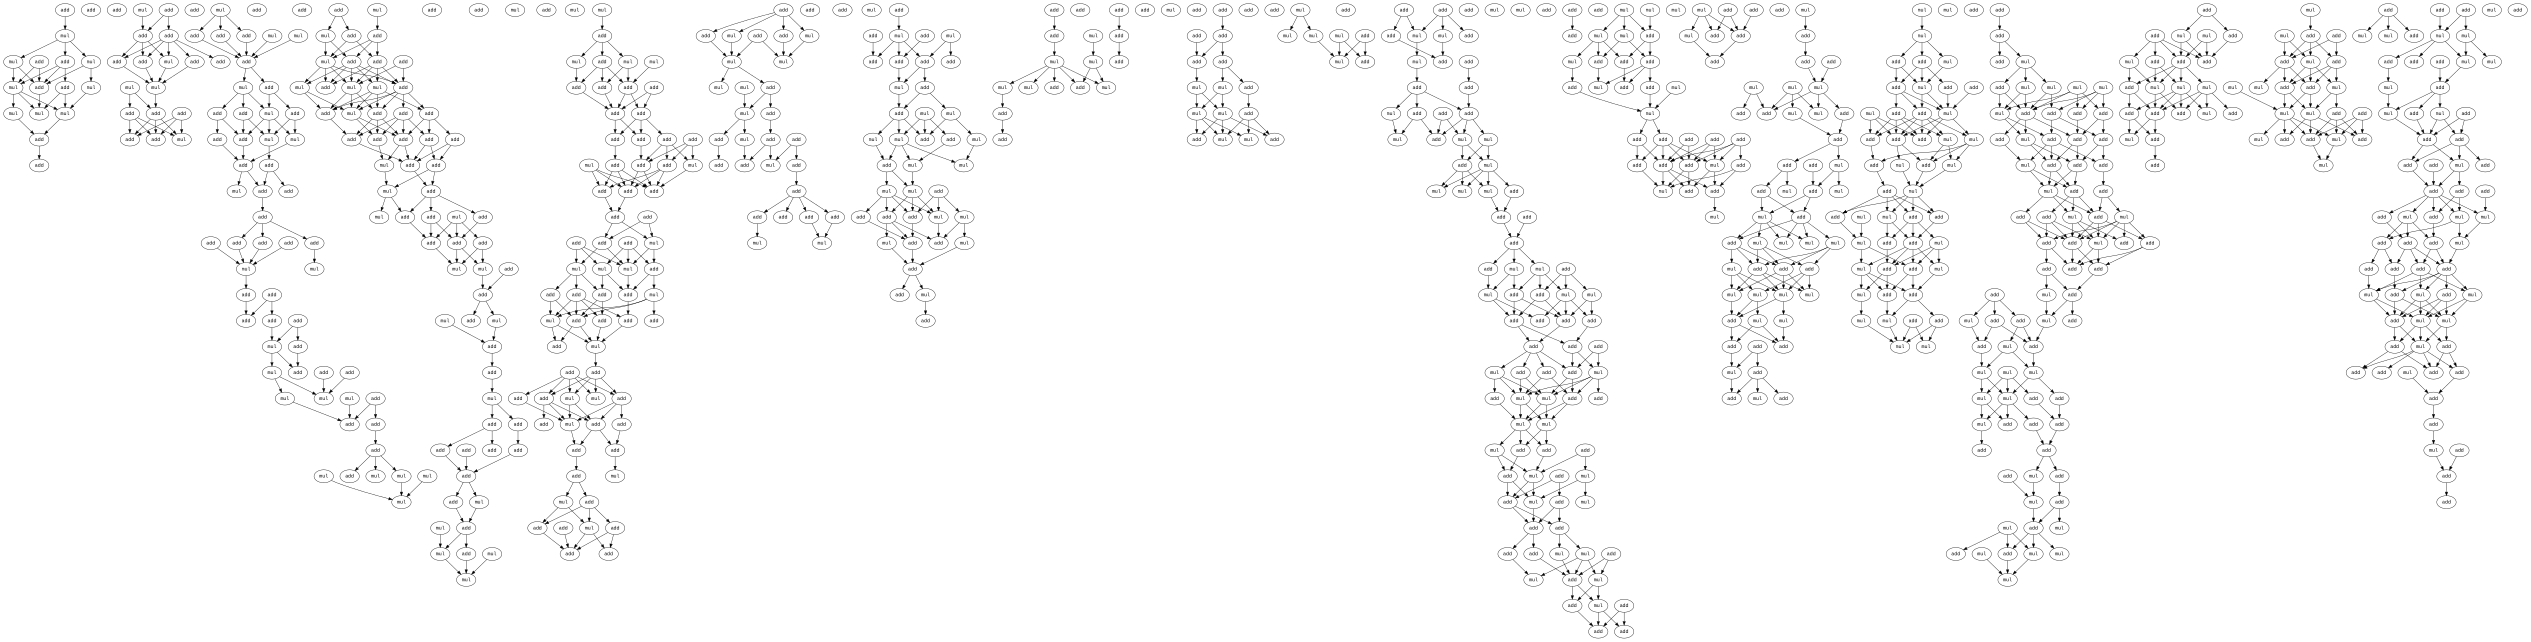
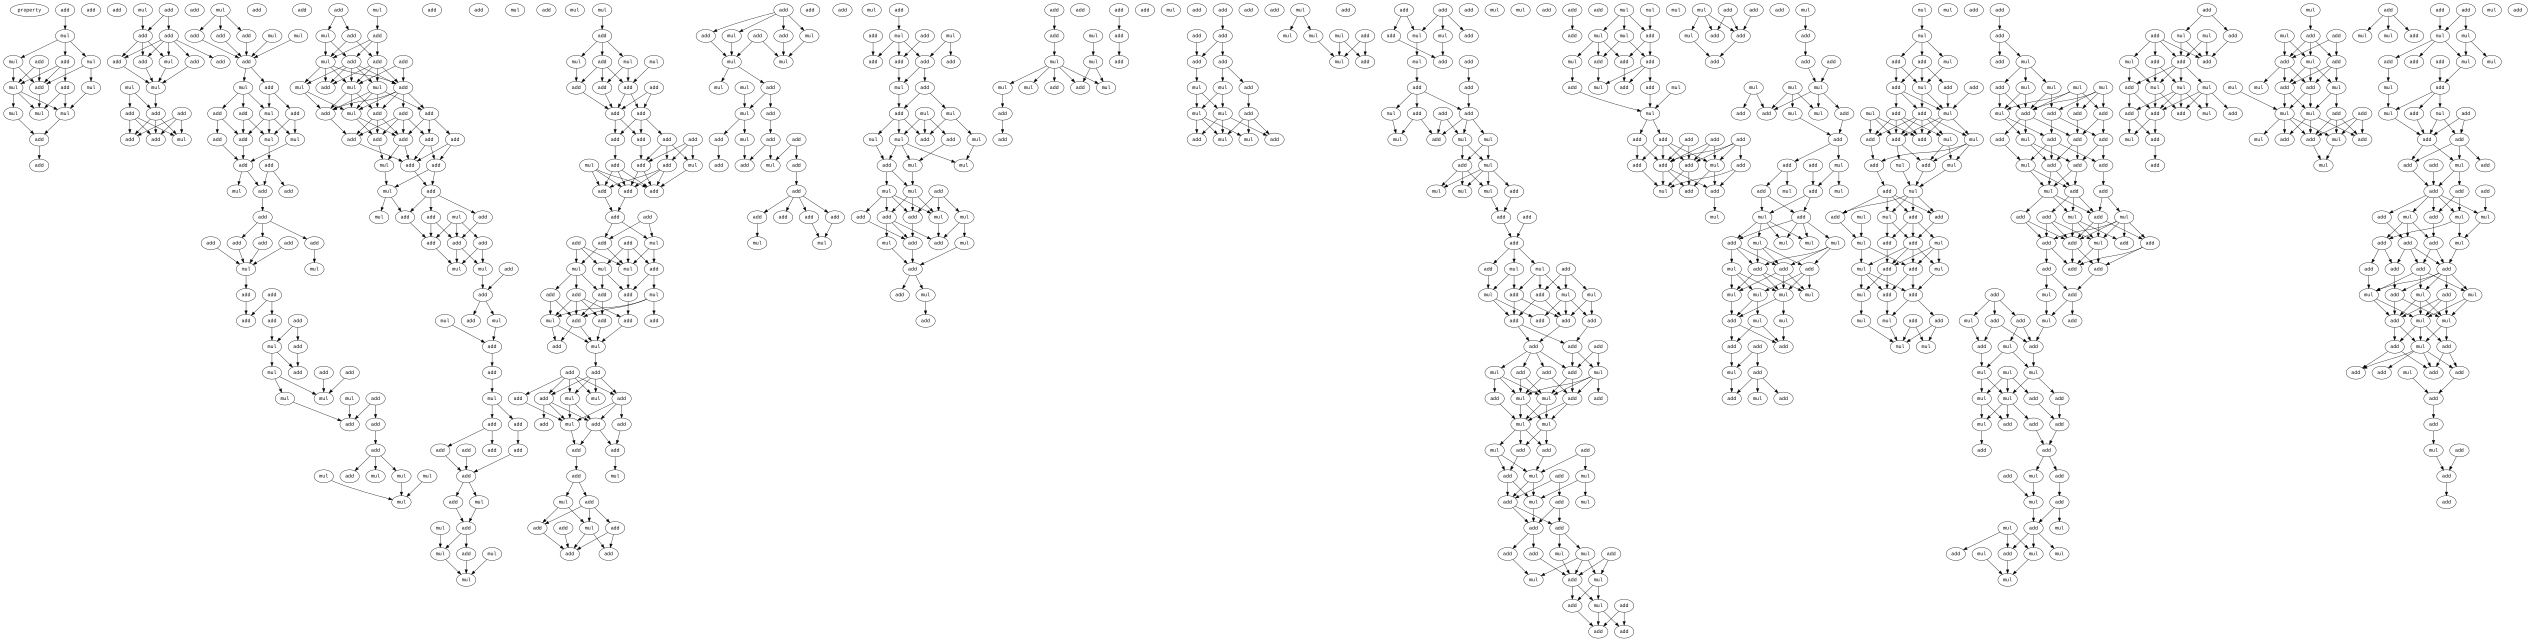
none -> (29, 10)
